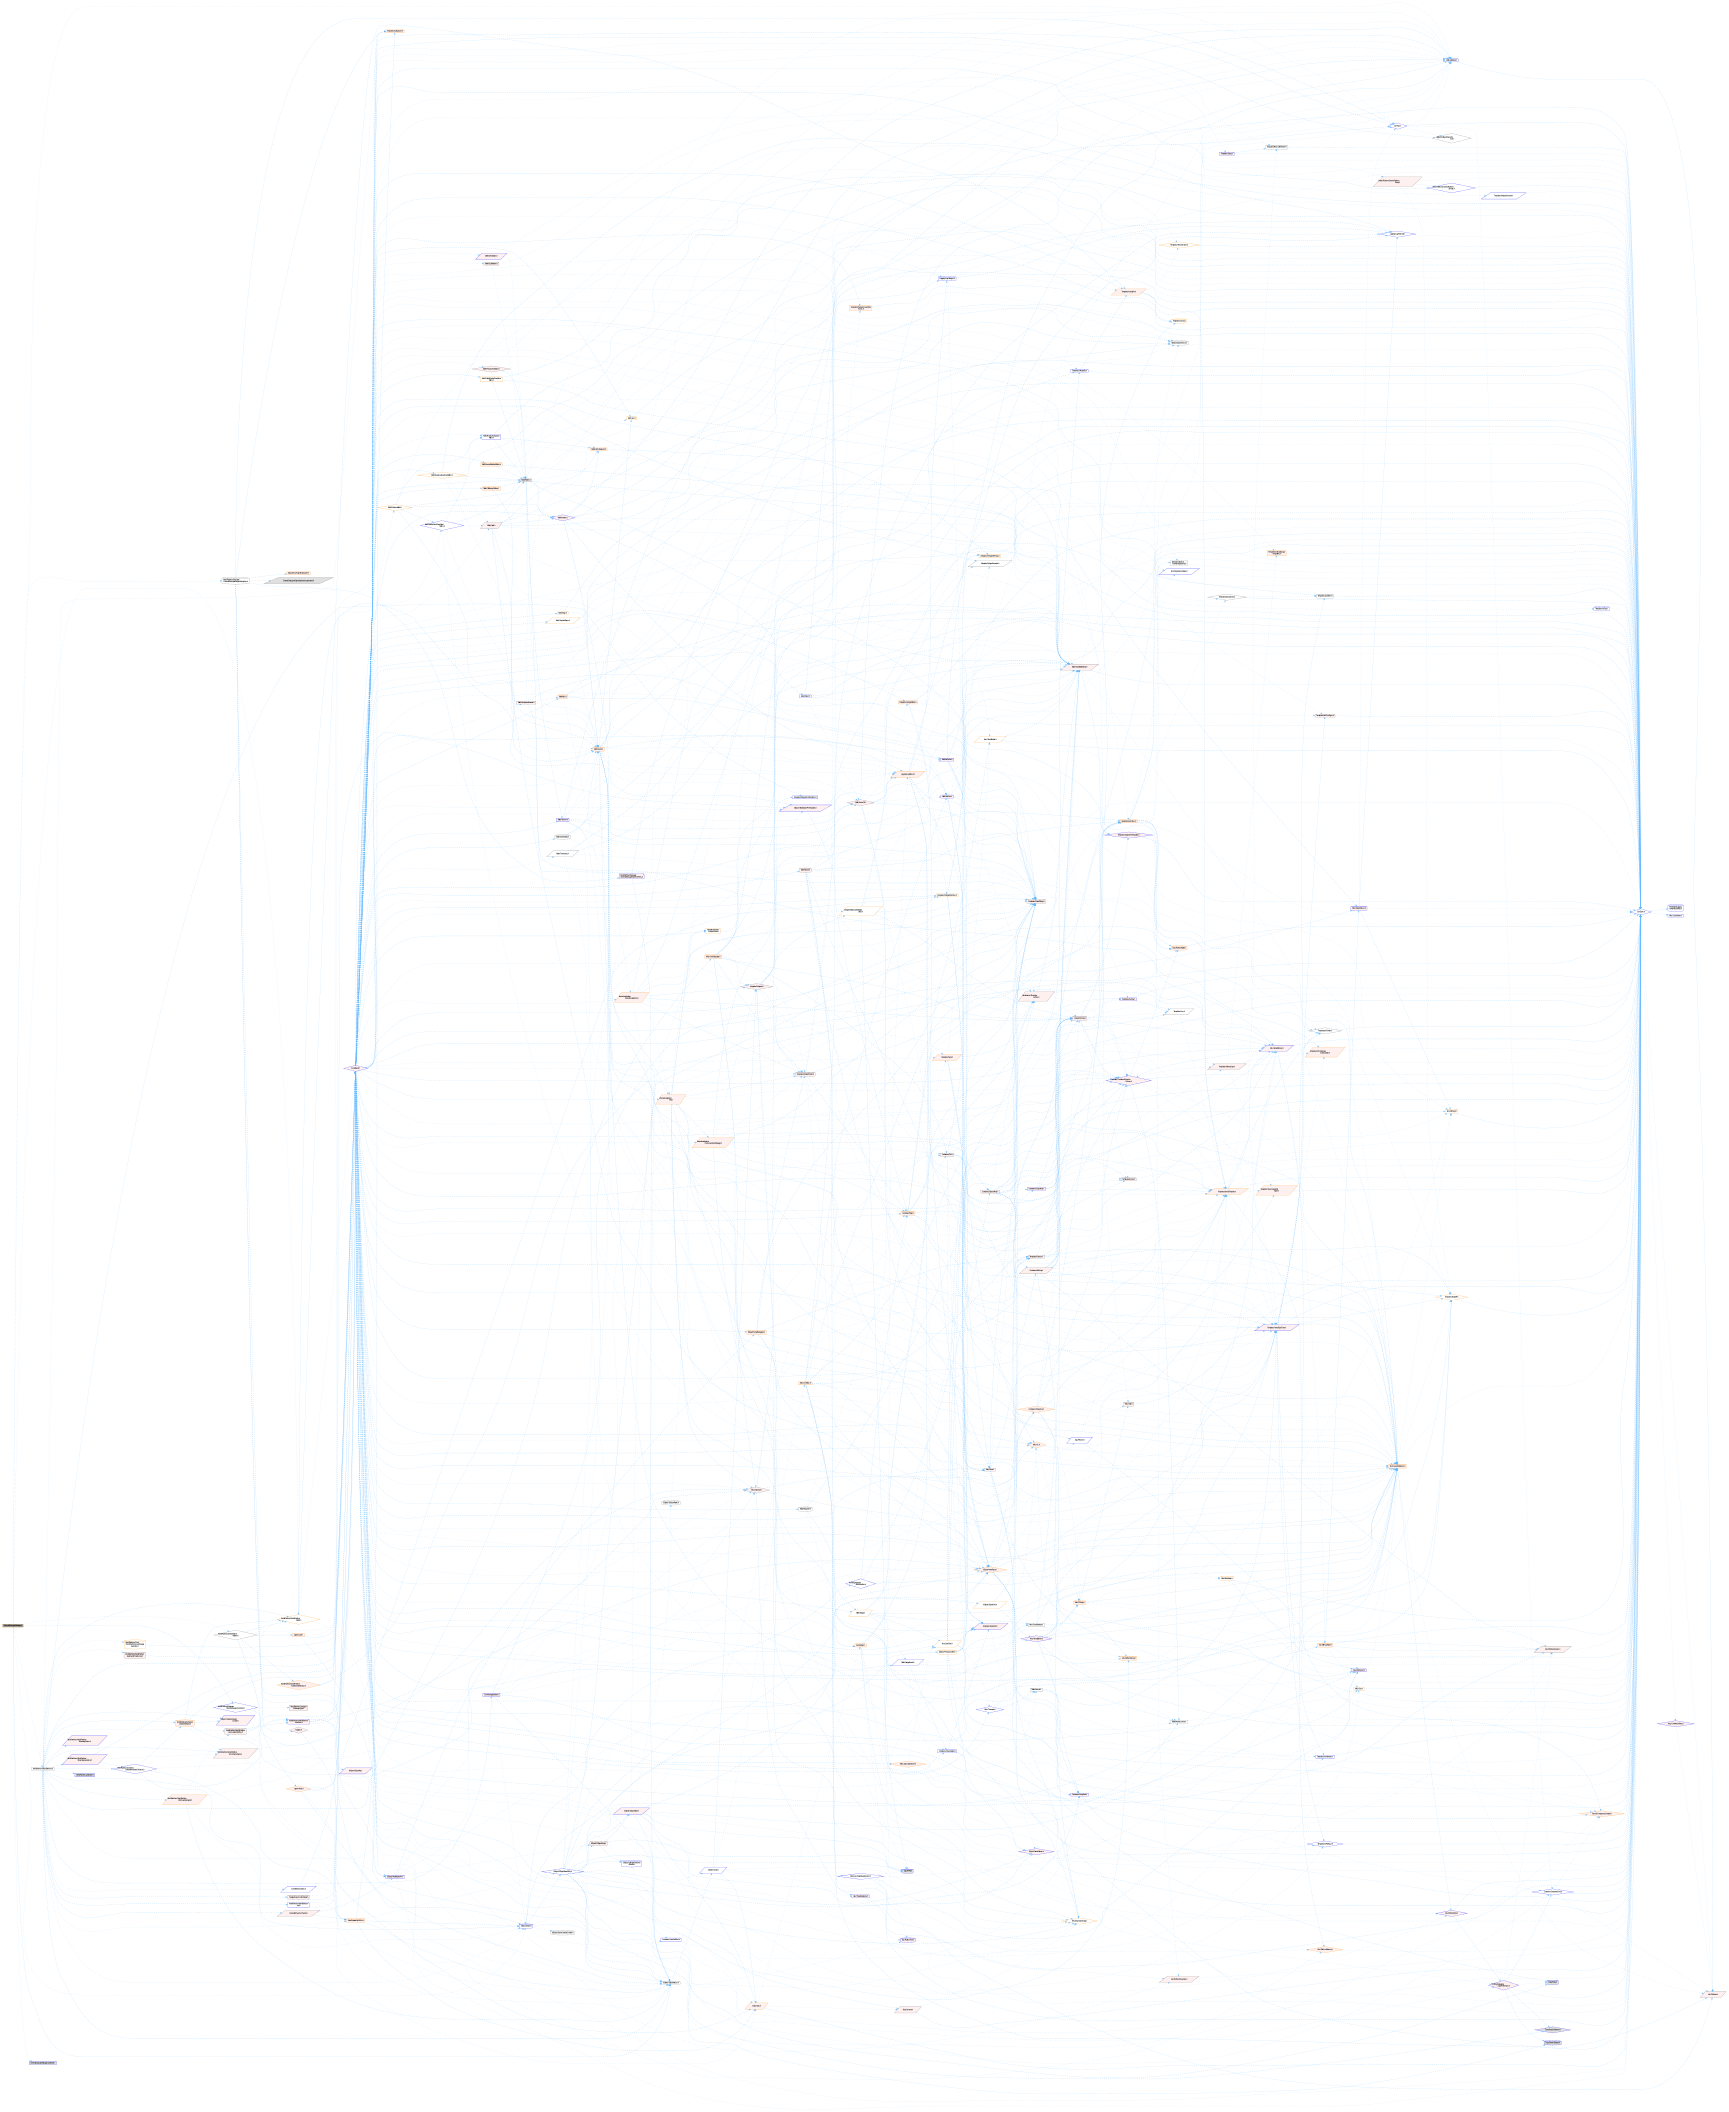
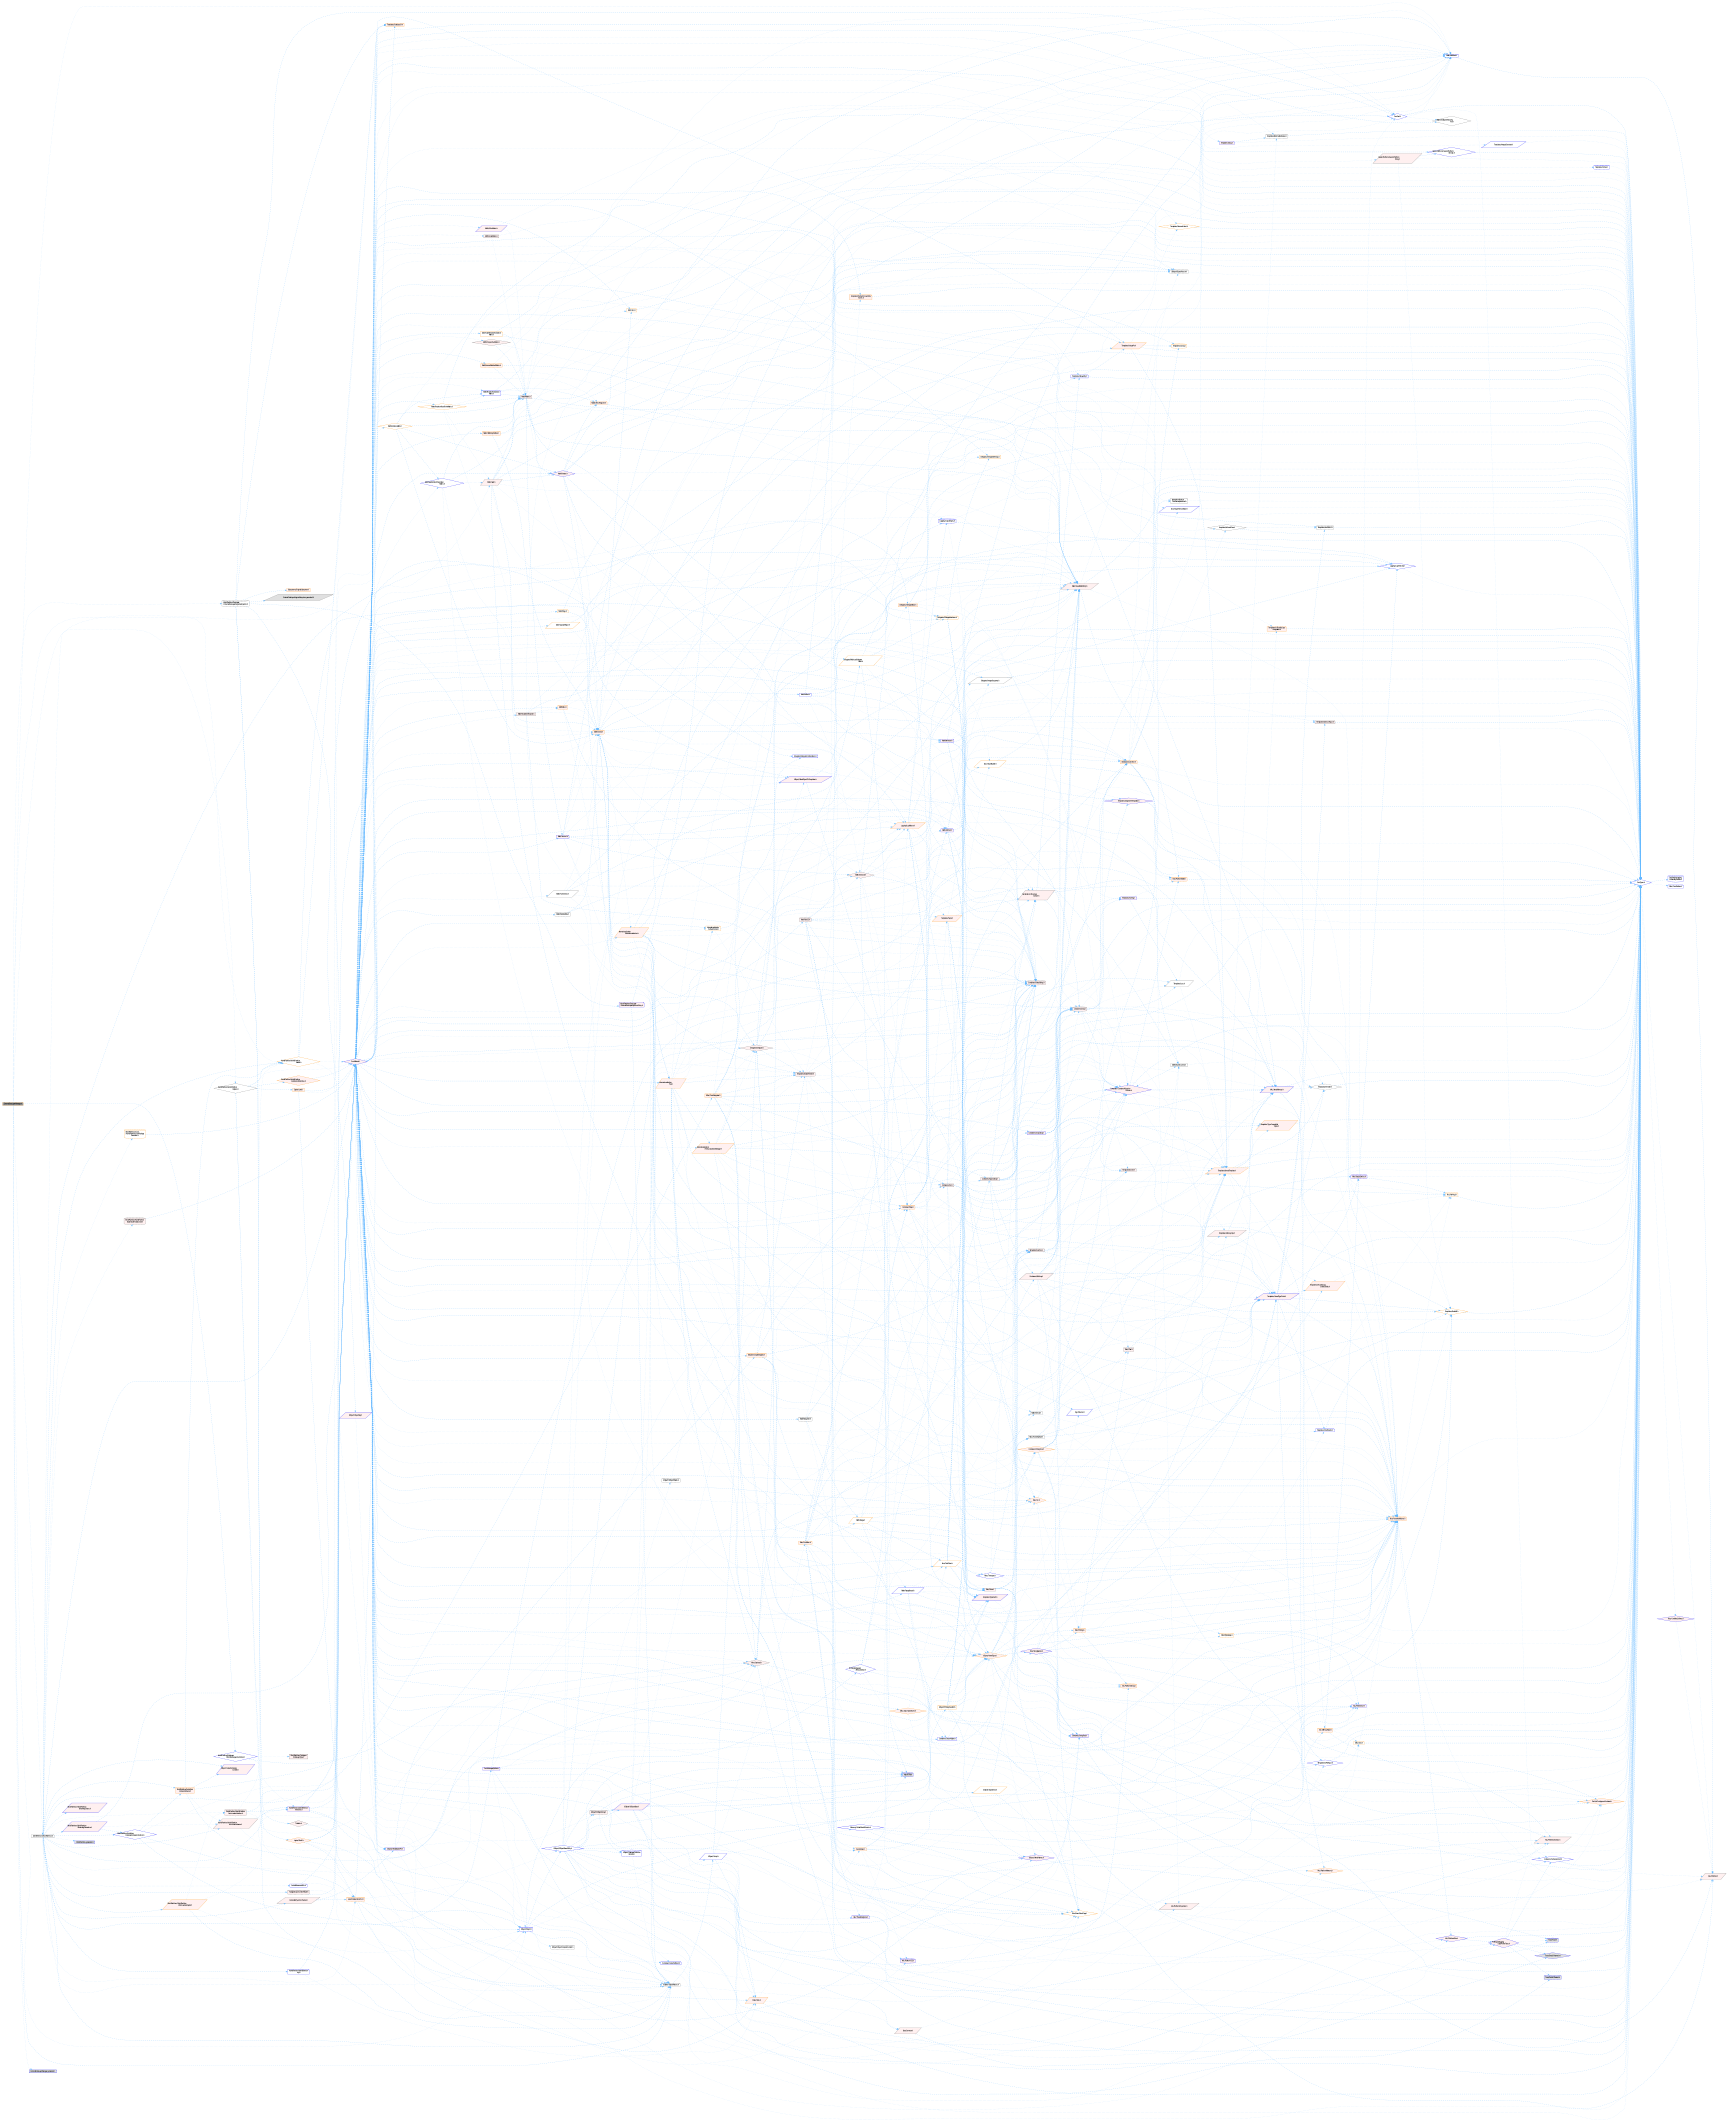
(659, 1073) -> (670, 1530)
(298, 1889) -> (298, 1886)
